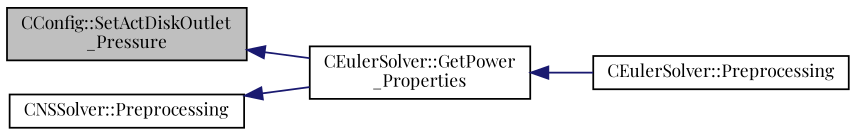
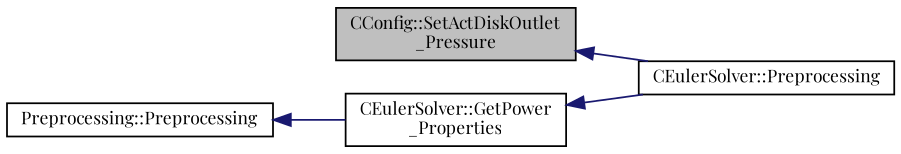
(287, 55) -> (621, 57)
(127, 111) -> (140, 120)
